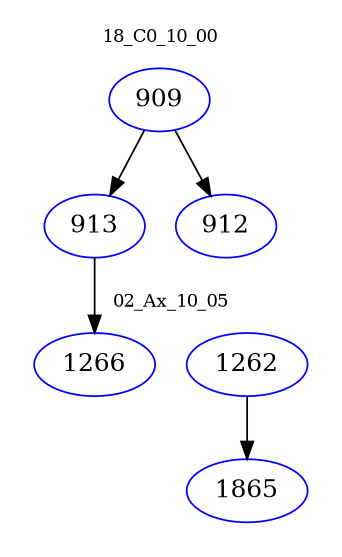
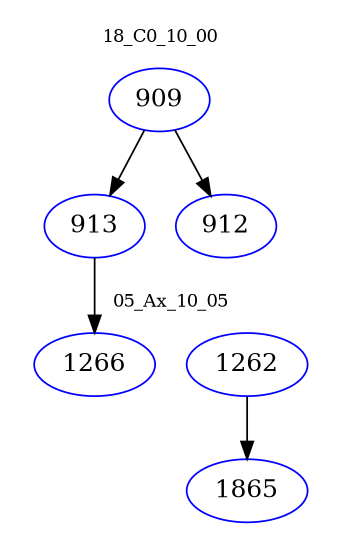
(171, 302) -> (171, 302)
